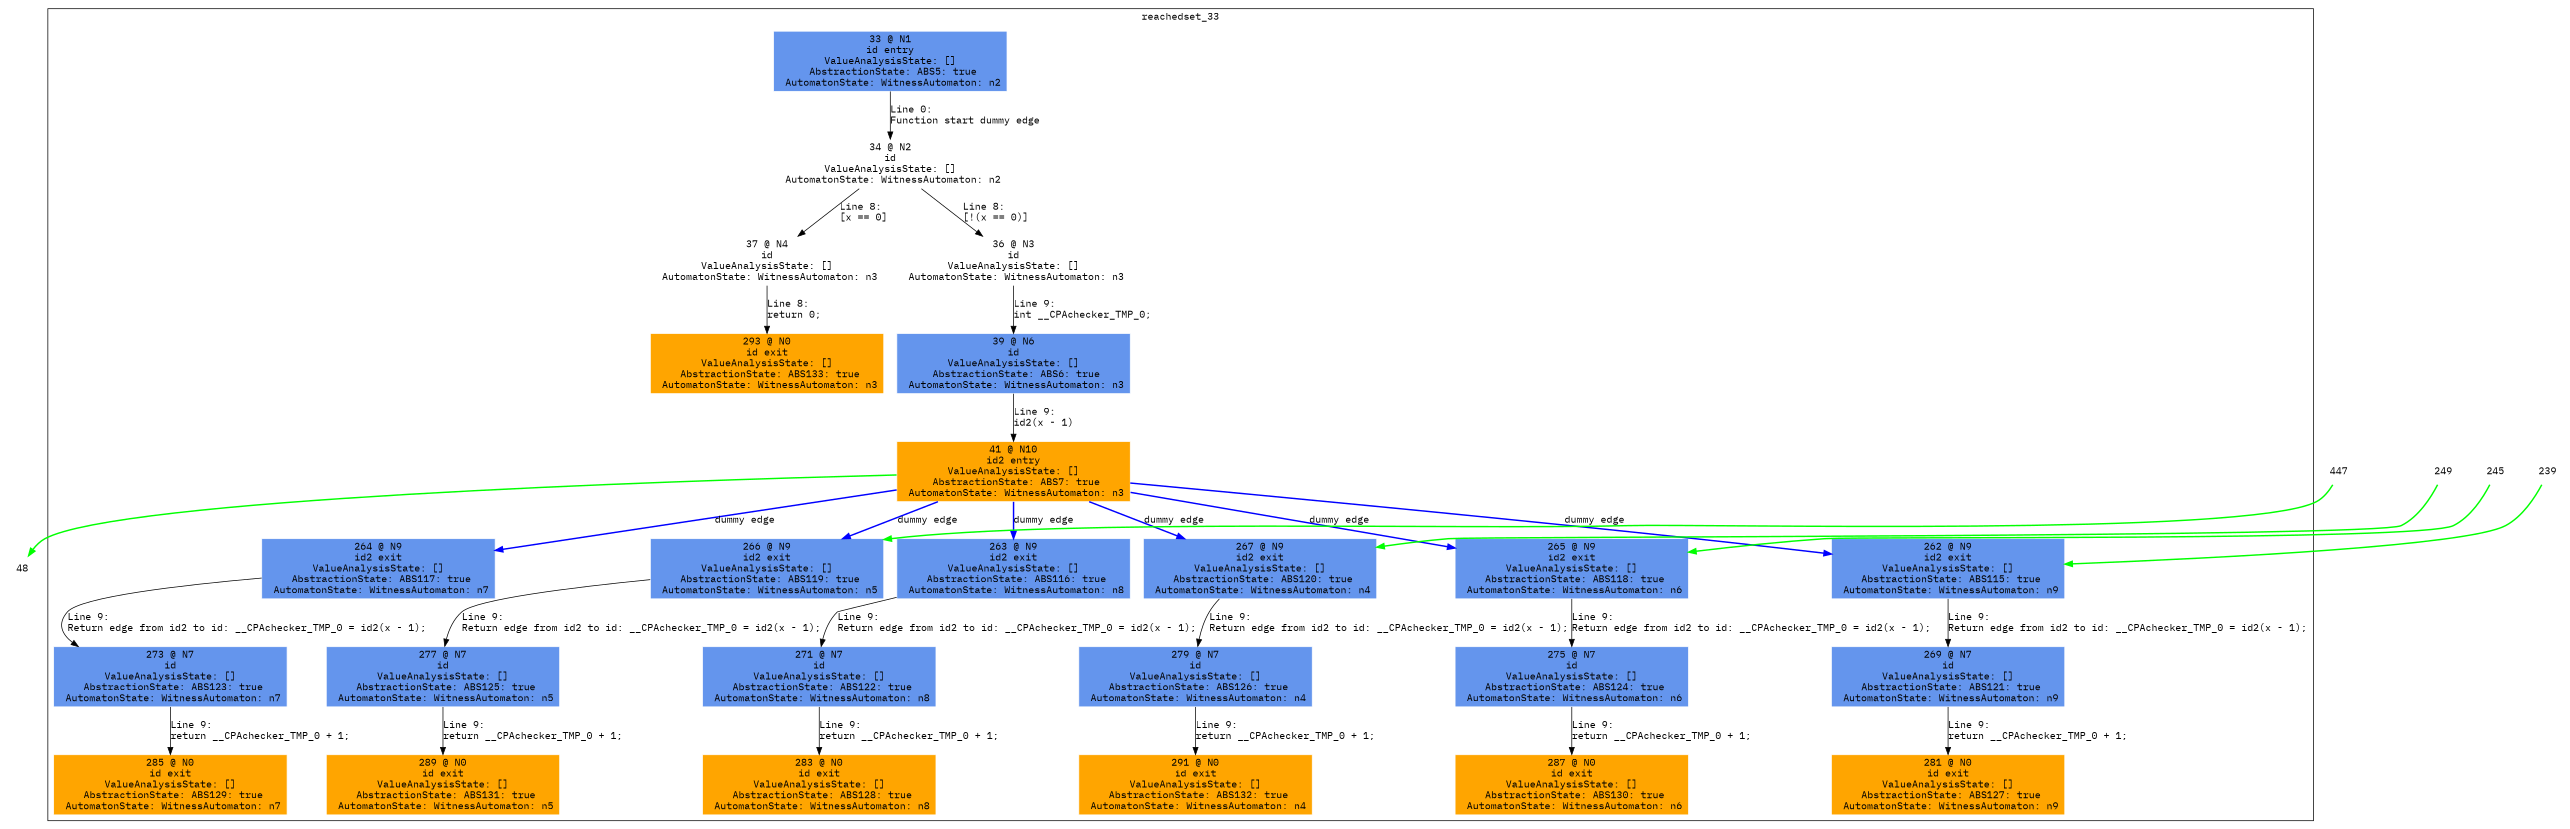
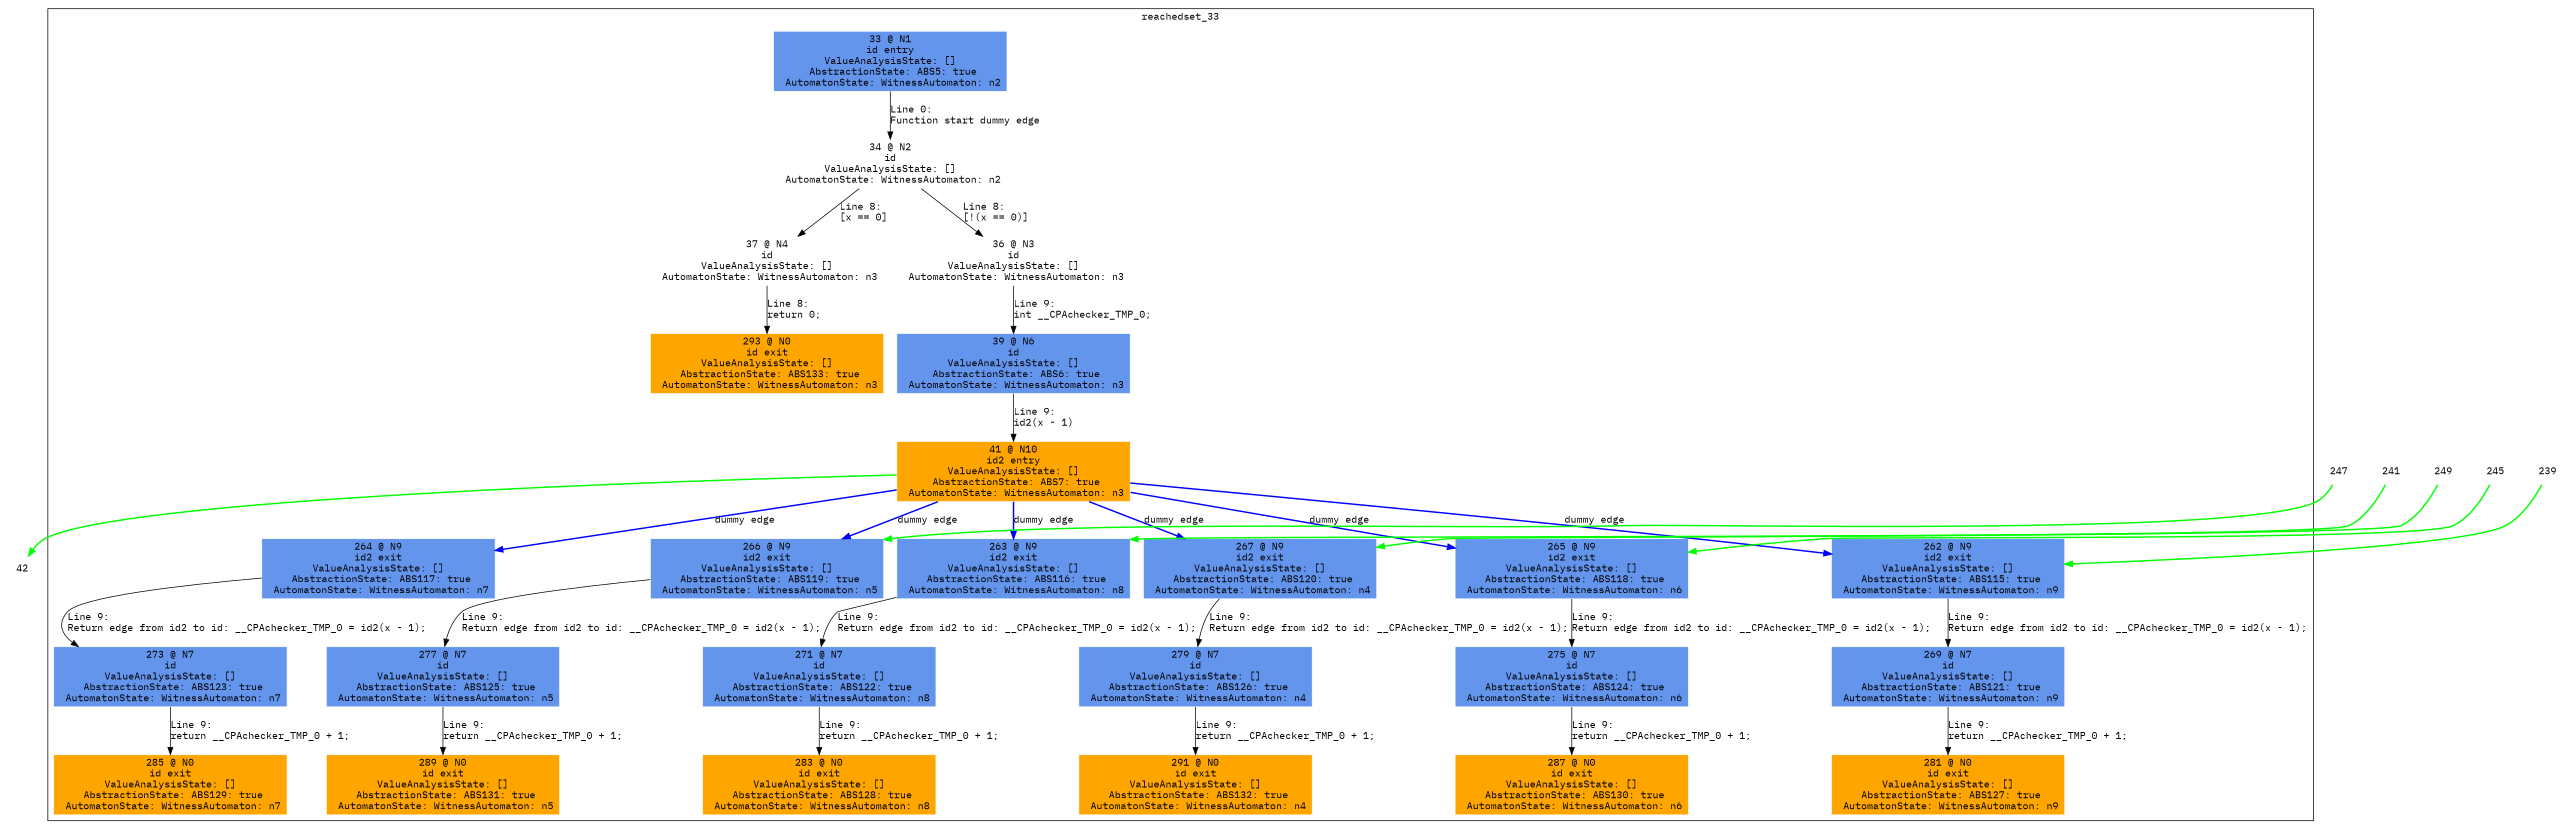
(2339, 472) -> (2339, 472)
none -> (2391, 472)
(22, 569) -> (22, 569)
